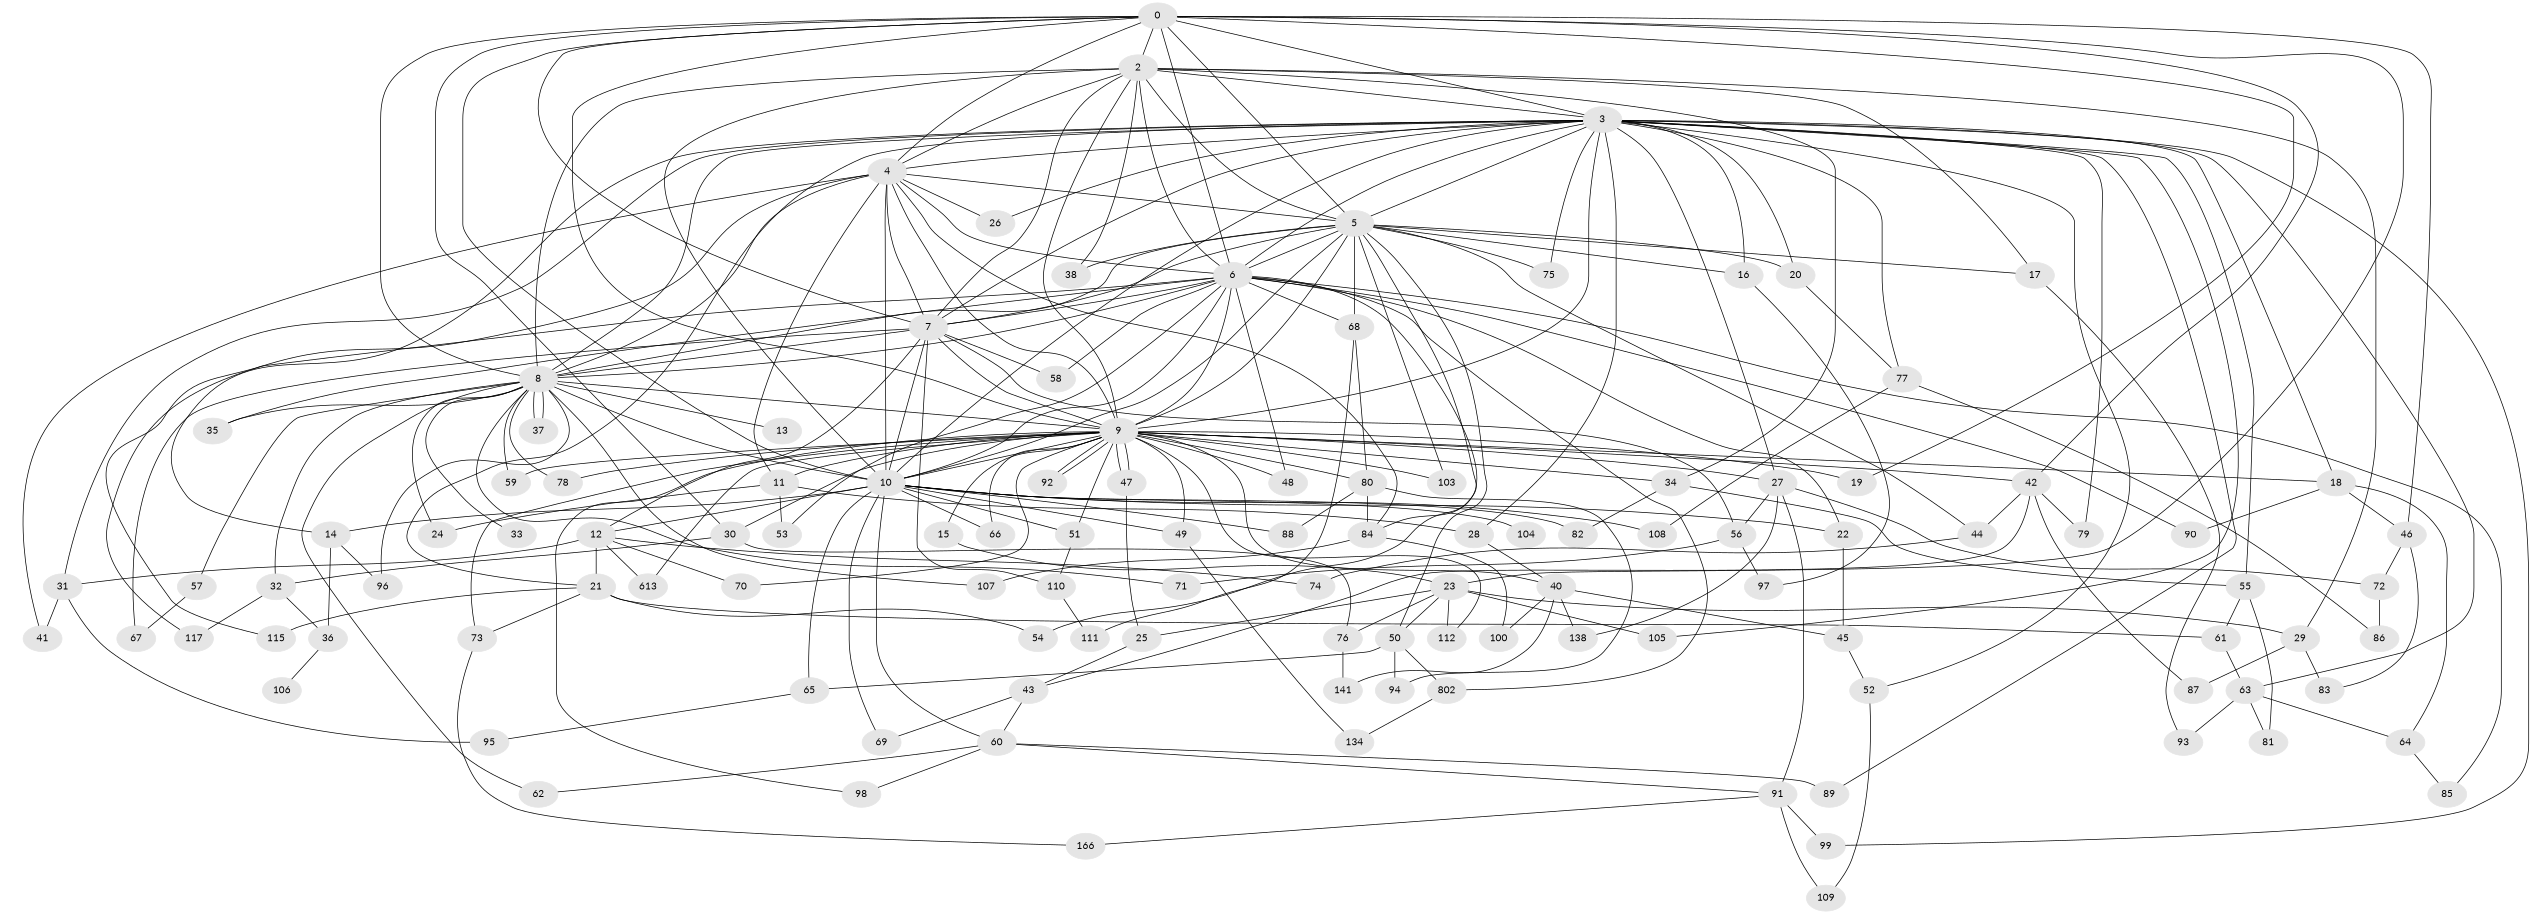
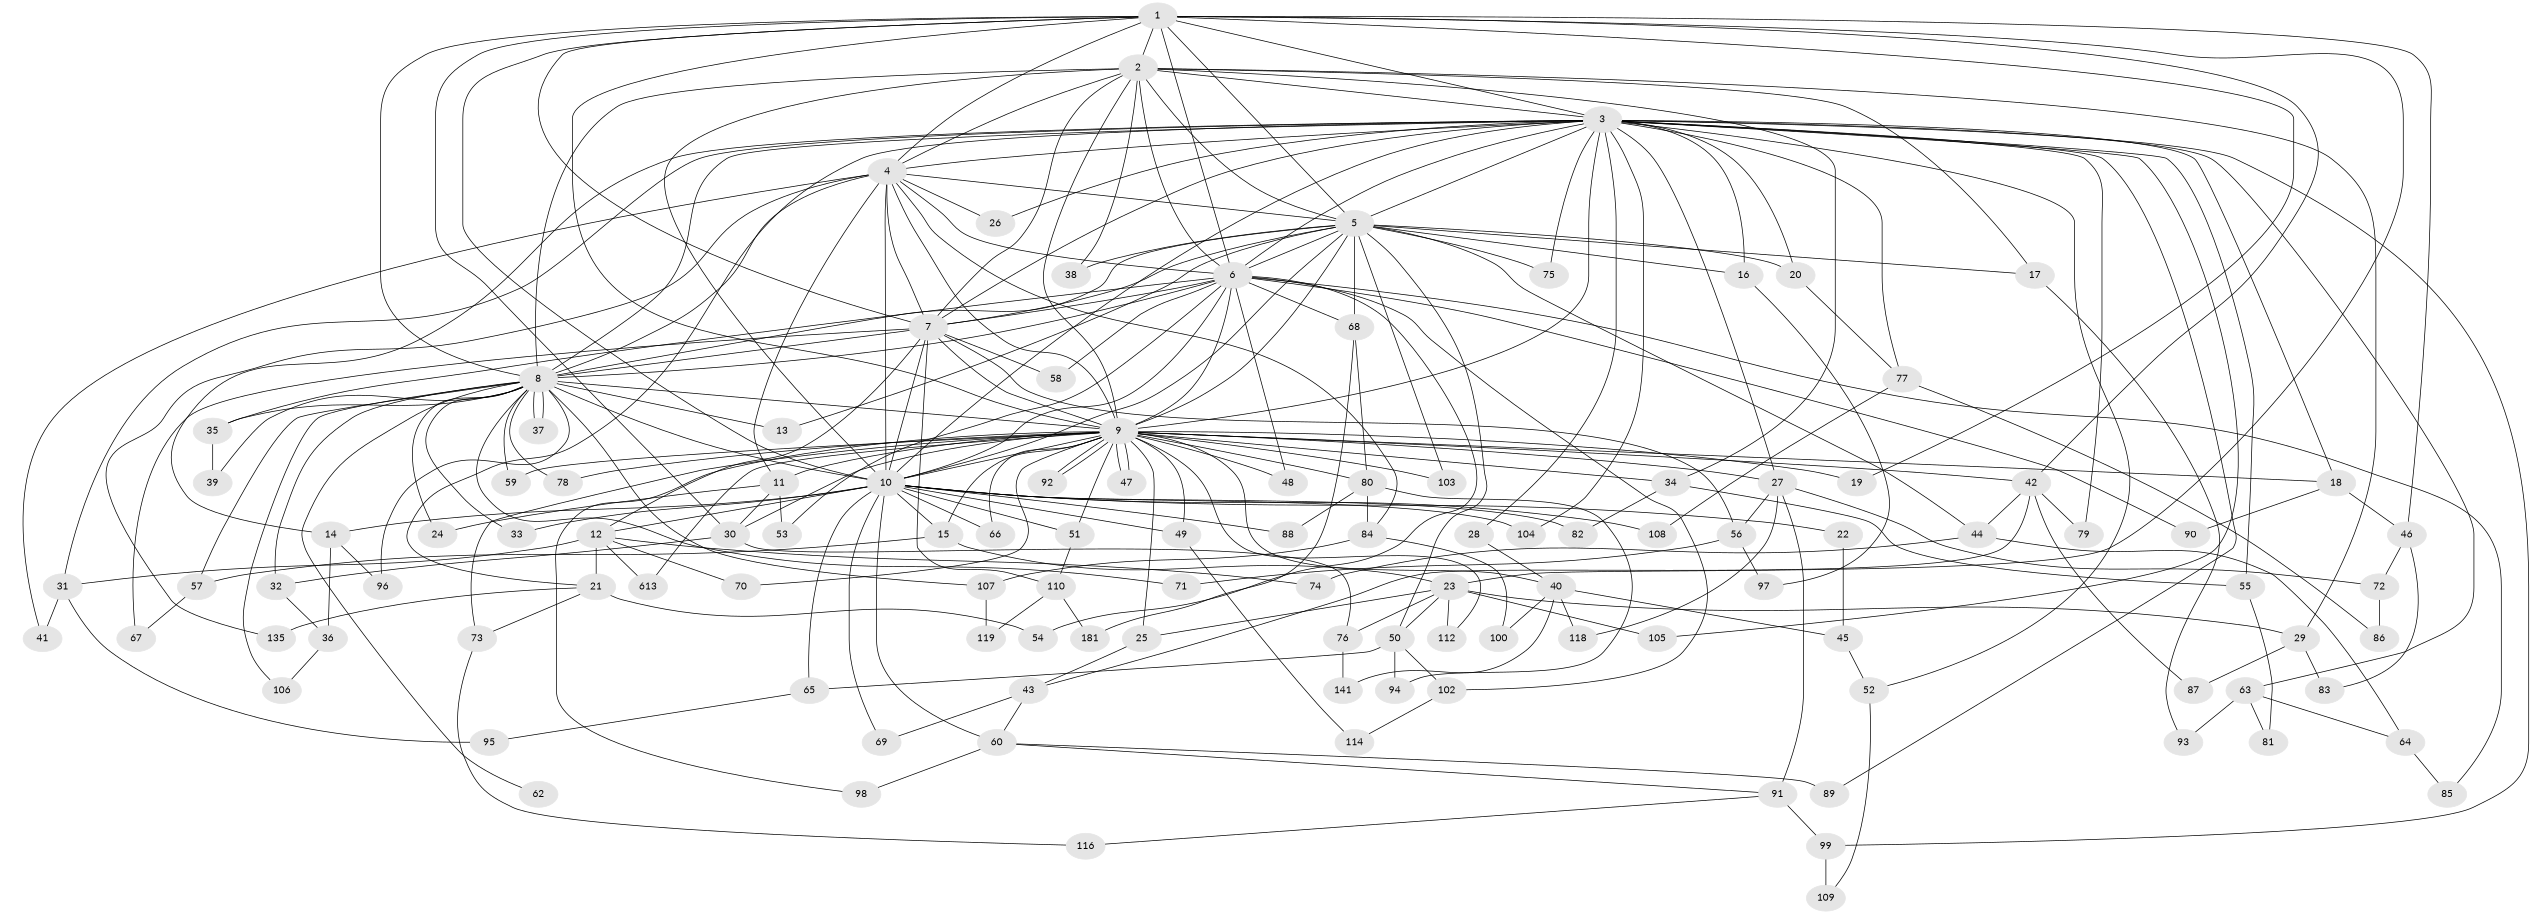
(1158, 16) -> (1158, 16)
none -> (1644, 323)
(1563, 370) -> none
(1452, 395) -> (1056, 334)
none -> (295, 451)
none -> (213, 483)
none -> (913, 507)
(1143, 509) -> (752, 512)
none -> (617, 515)
none -> (605, 555)
(1127, 555) -> (1152, 535)
(2447, 584) -> (2235, 560)
(194, 639) -> none
(276, 639) -> (276, 639)
none -> (986, 639)
(1090, 639) -> (1090, 639)
(1578, 639) -> (1578, 639)
(2221, 639) -> none
(1447, 691) -> (1447, 691)
(1354, 742) -> (1354, 742)
(768, 771) -> none
(1086, 846) -> (1086, 846)
(1795, 849) -> (1826, 872)
